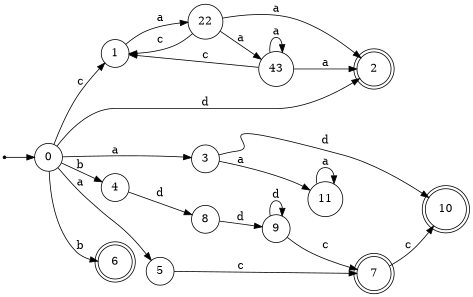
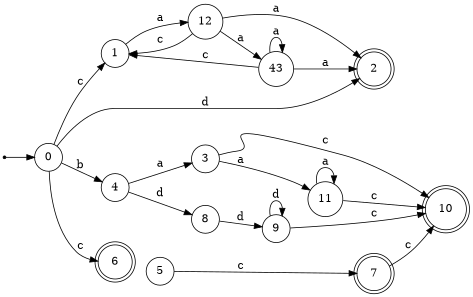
(205, 22) -> (205, 22)
(325, 141) -> (325, 141)
(123, 156) -> (157, 174)
none -> (380, 204)
(102, 212) -> none
(80, 246) -> (80, 246)
(317, 256) -> (354, 223)
